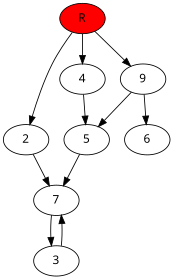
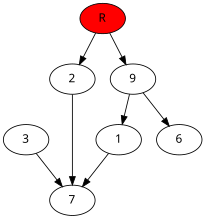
(82, 79) -> none
(87, 140) -> (119, 140)
(51, 226) -> none
